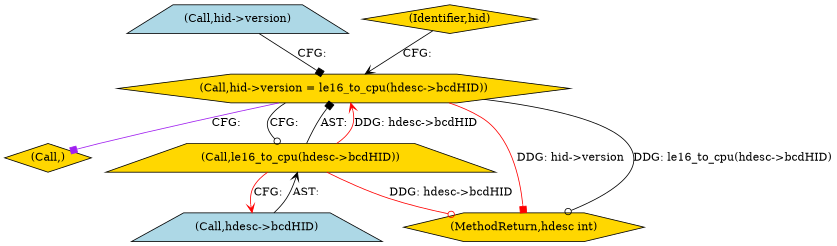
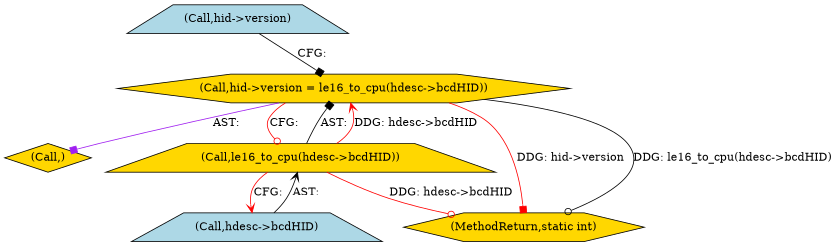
(450, 19) -> none
(269, 119) -> (269, 119)
(228, 123) -> (228, 123)
(524, 227) -> (524, 227)
